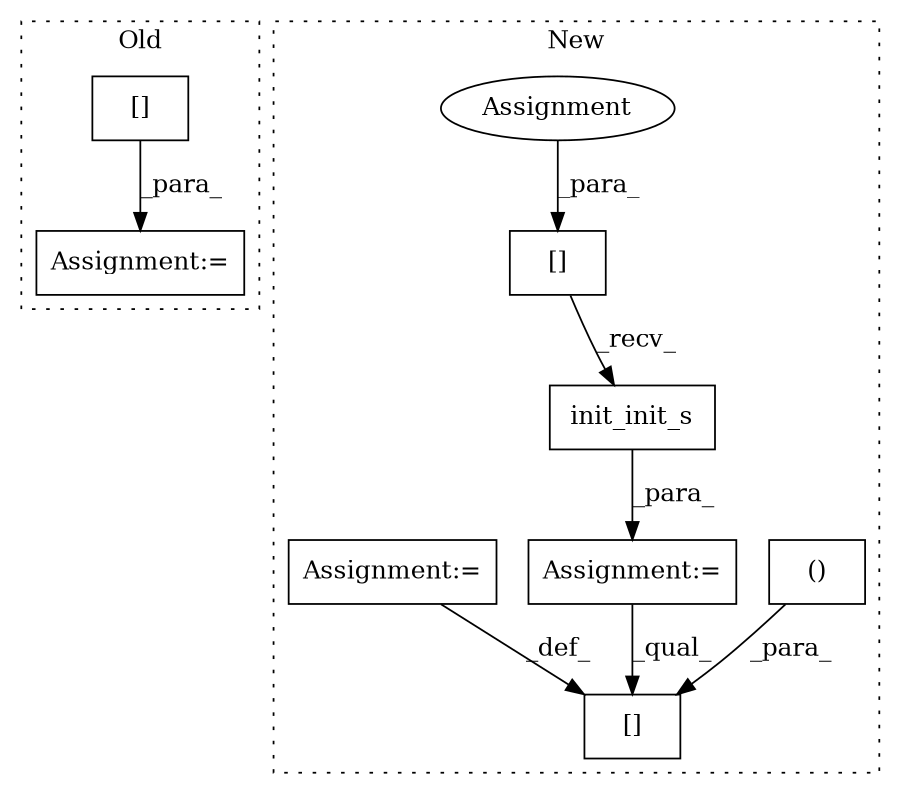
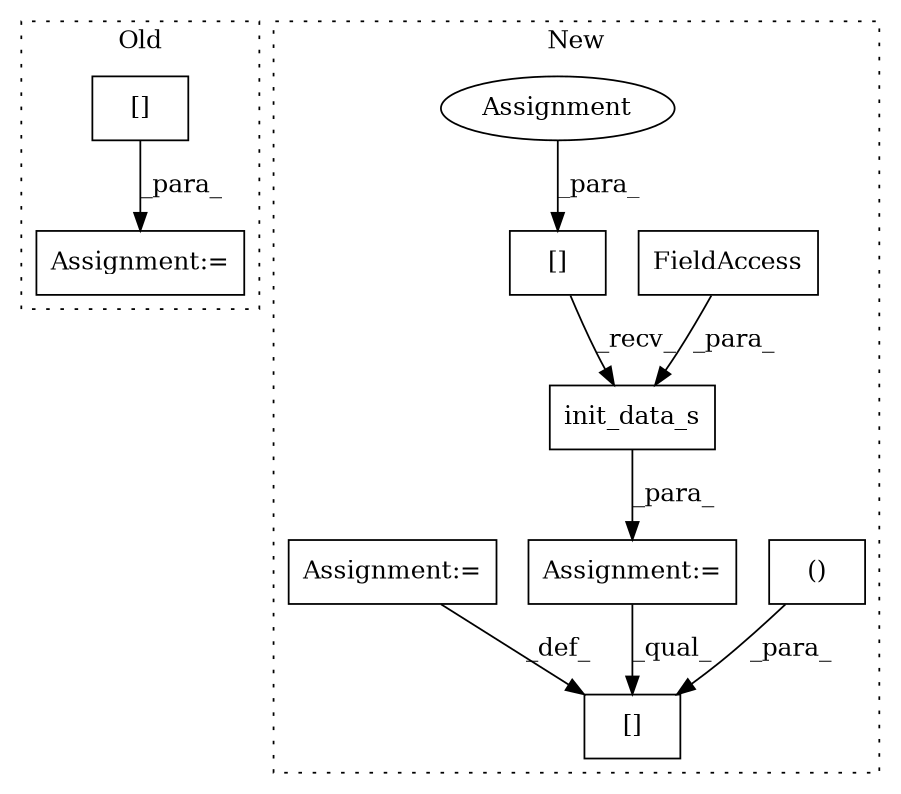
none -> (728, 263)
(632, 417) -> (632, 417)
